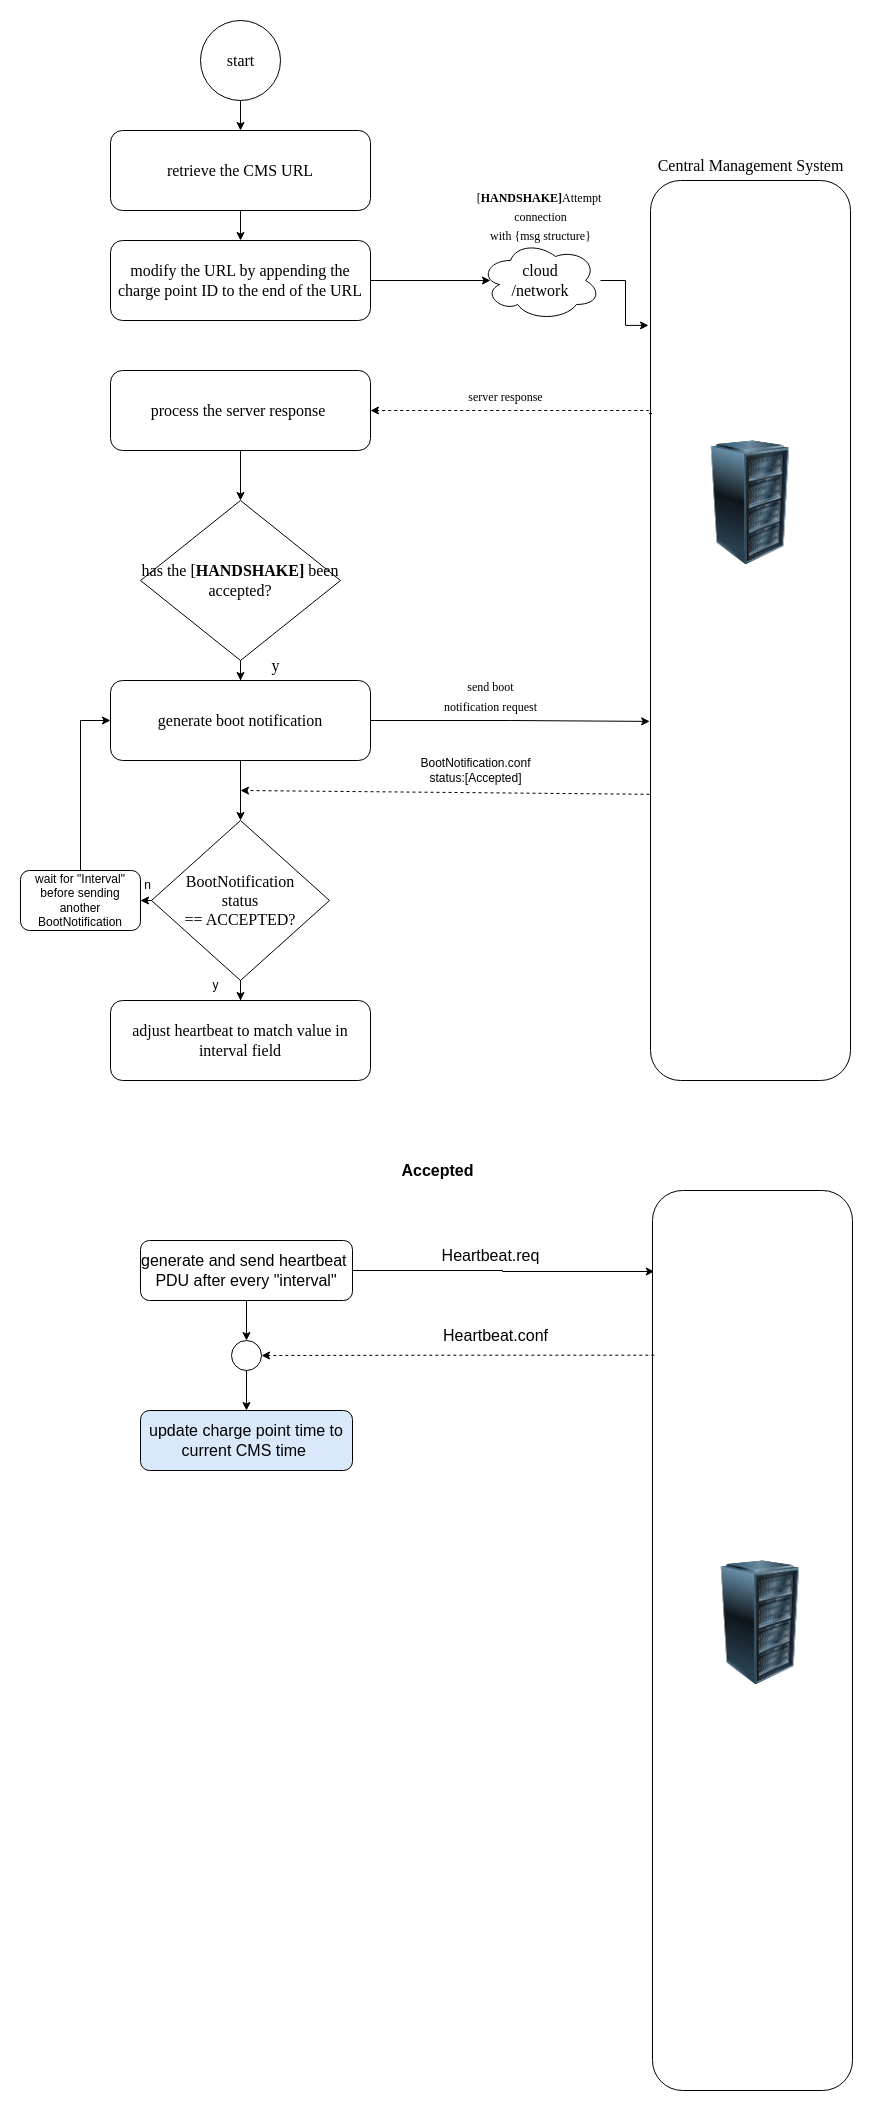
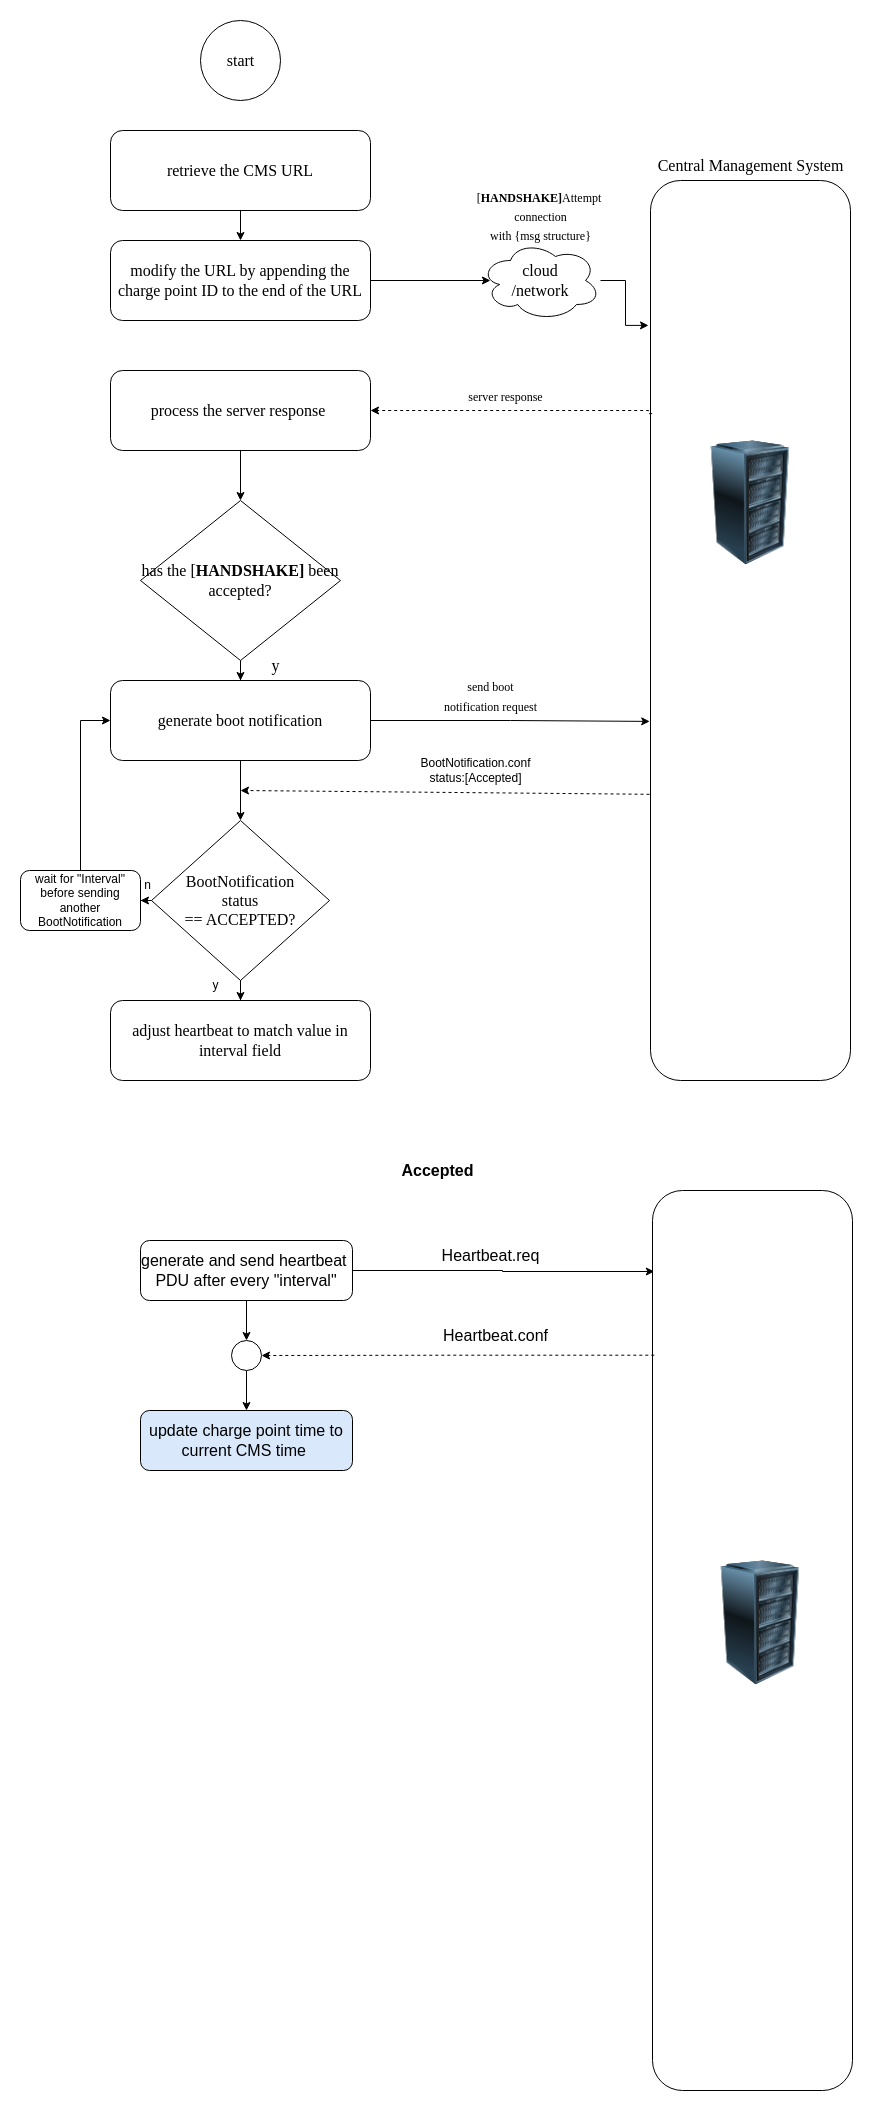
(241, 120) -> none
